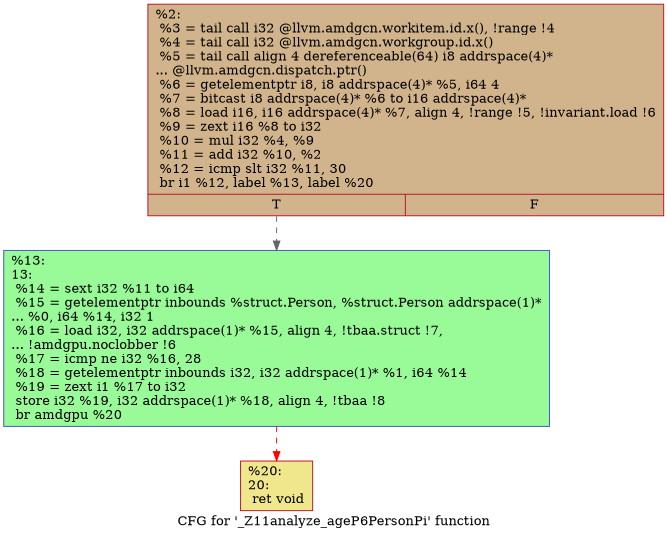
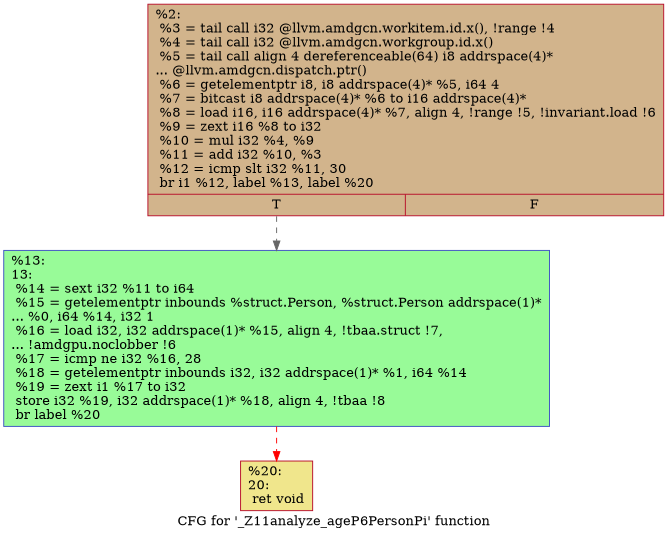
(239, 155) -> (239, 155)
(67, 415) -> (56, 415)
